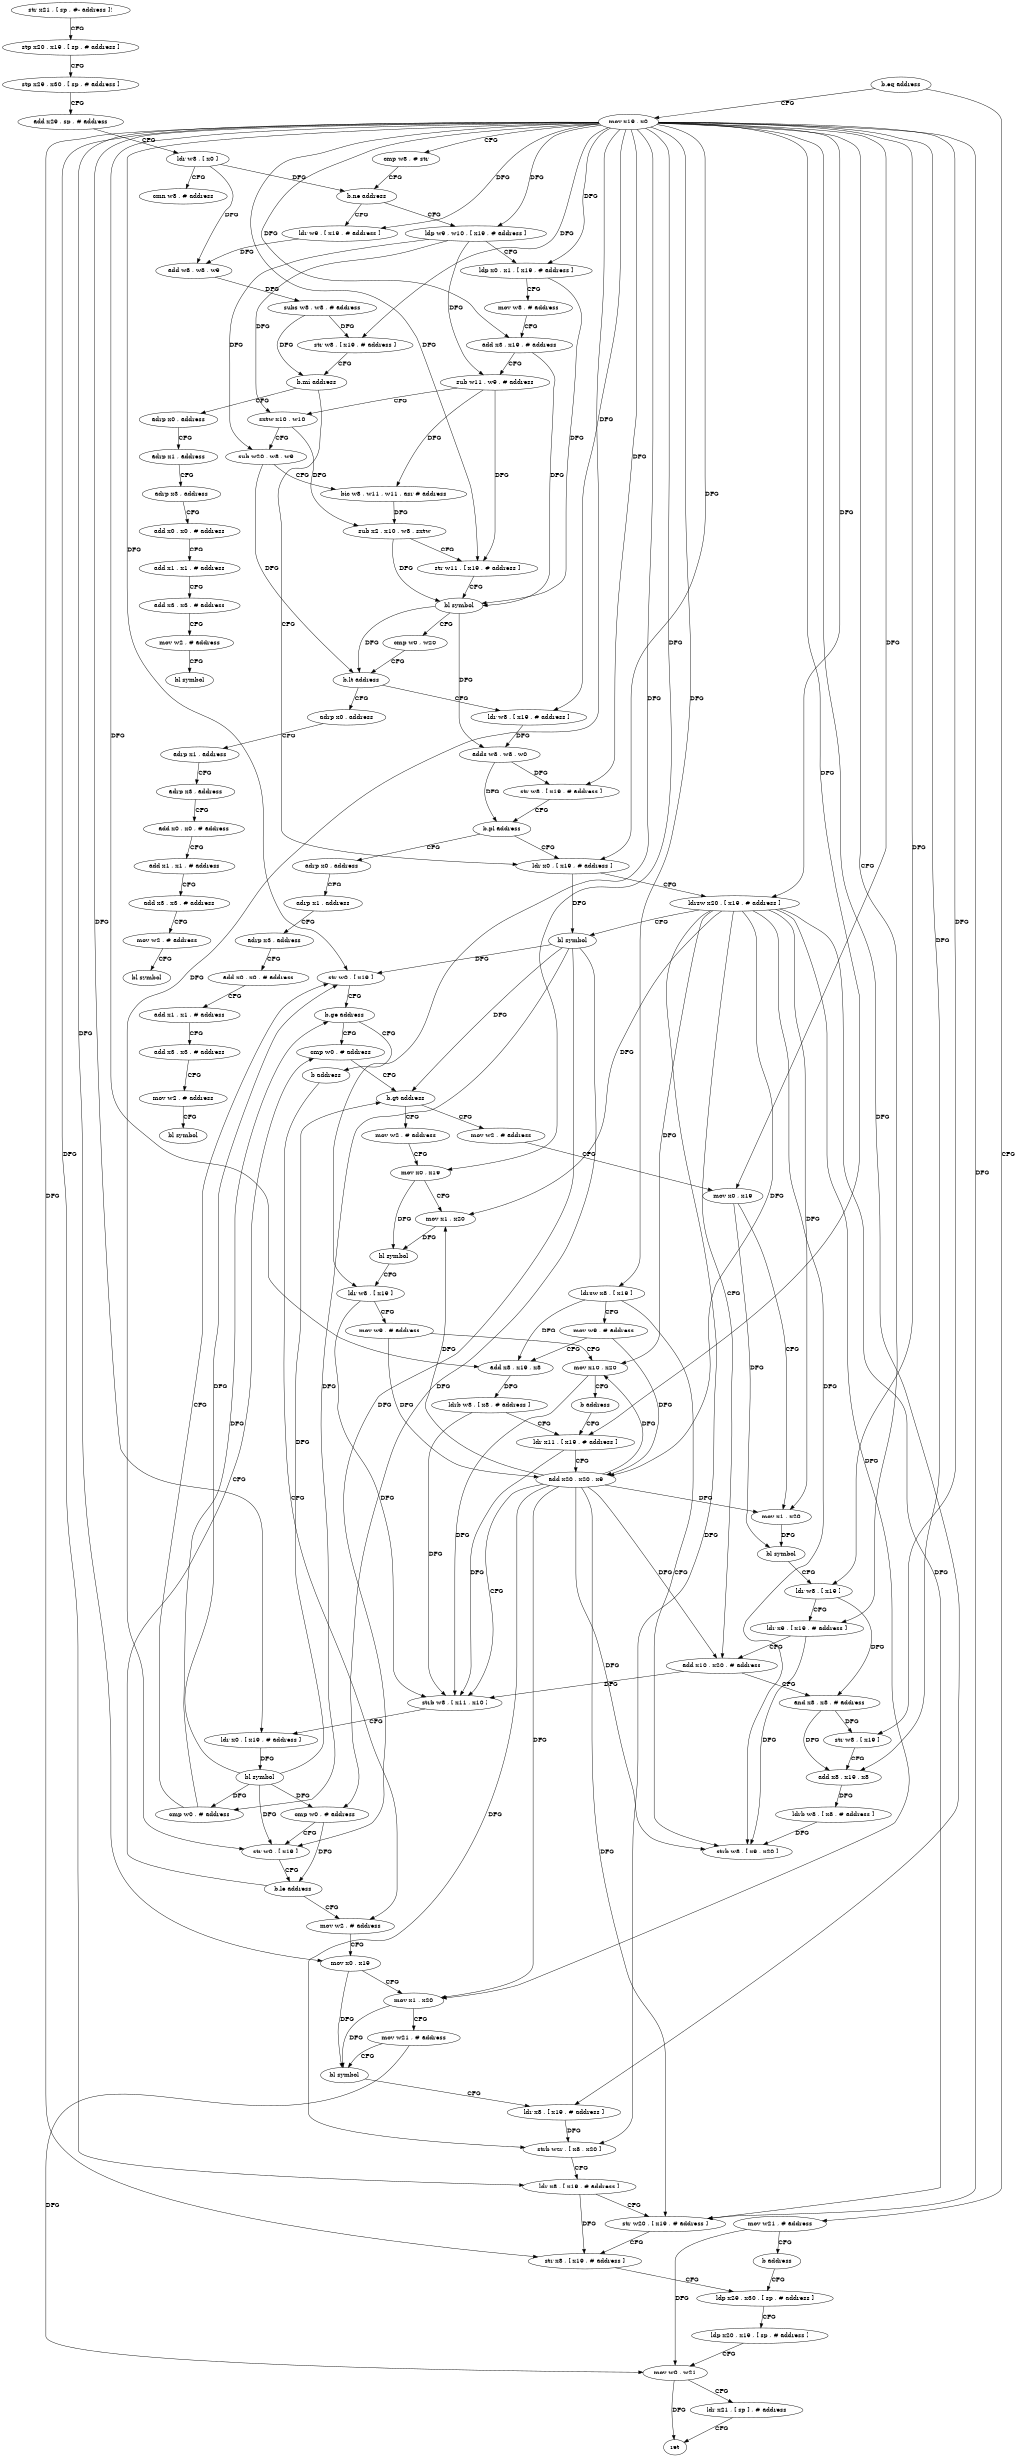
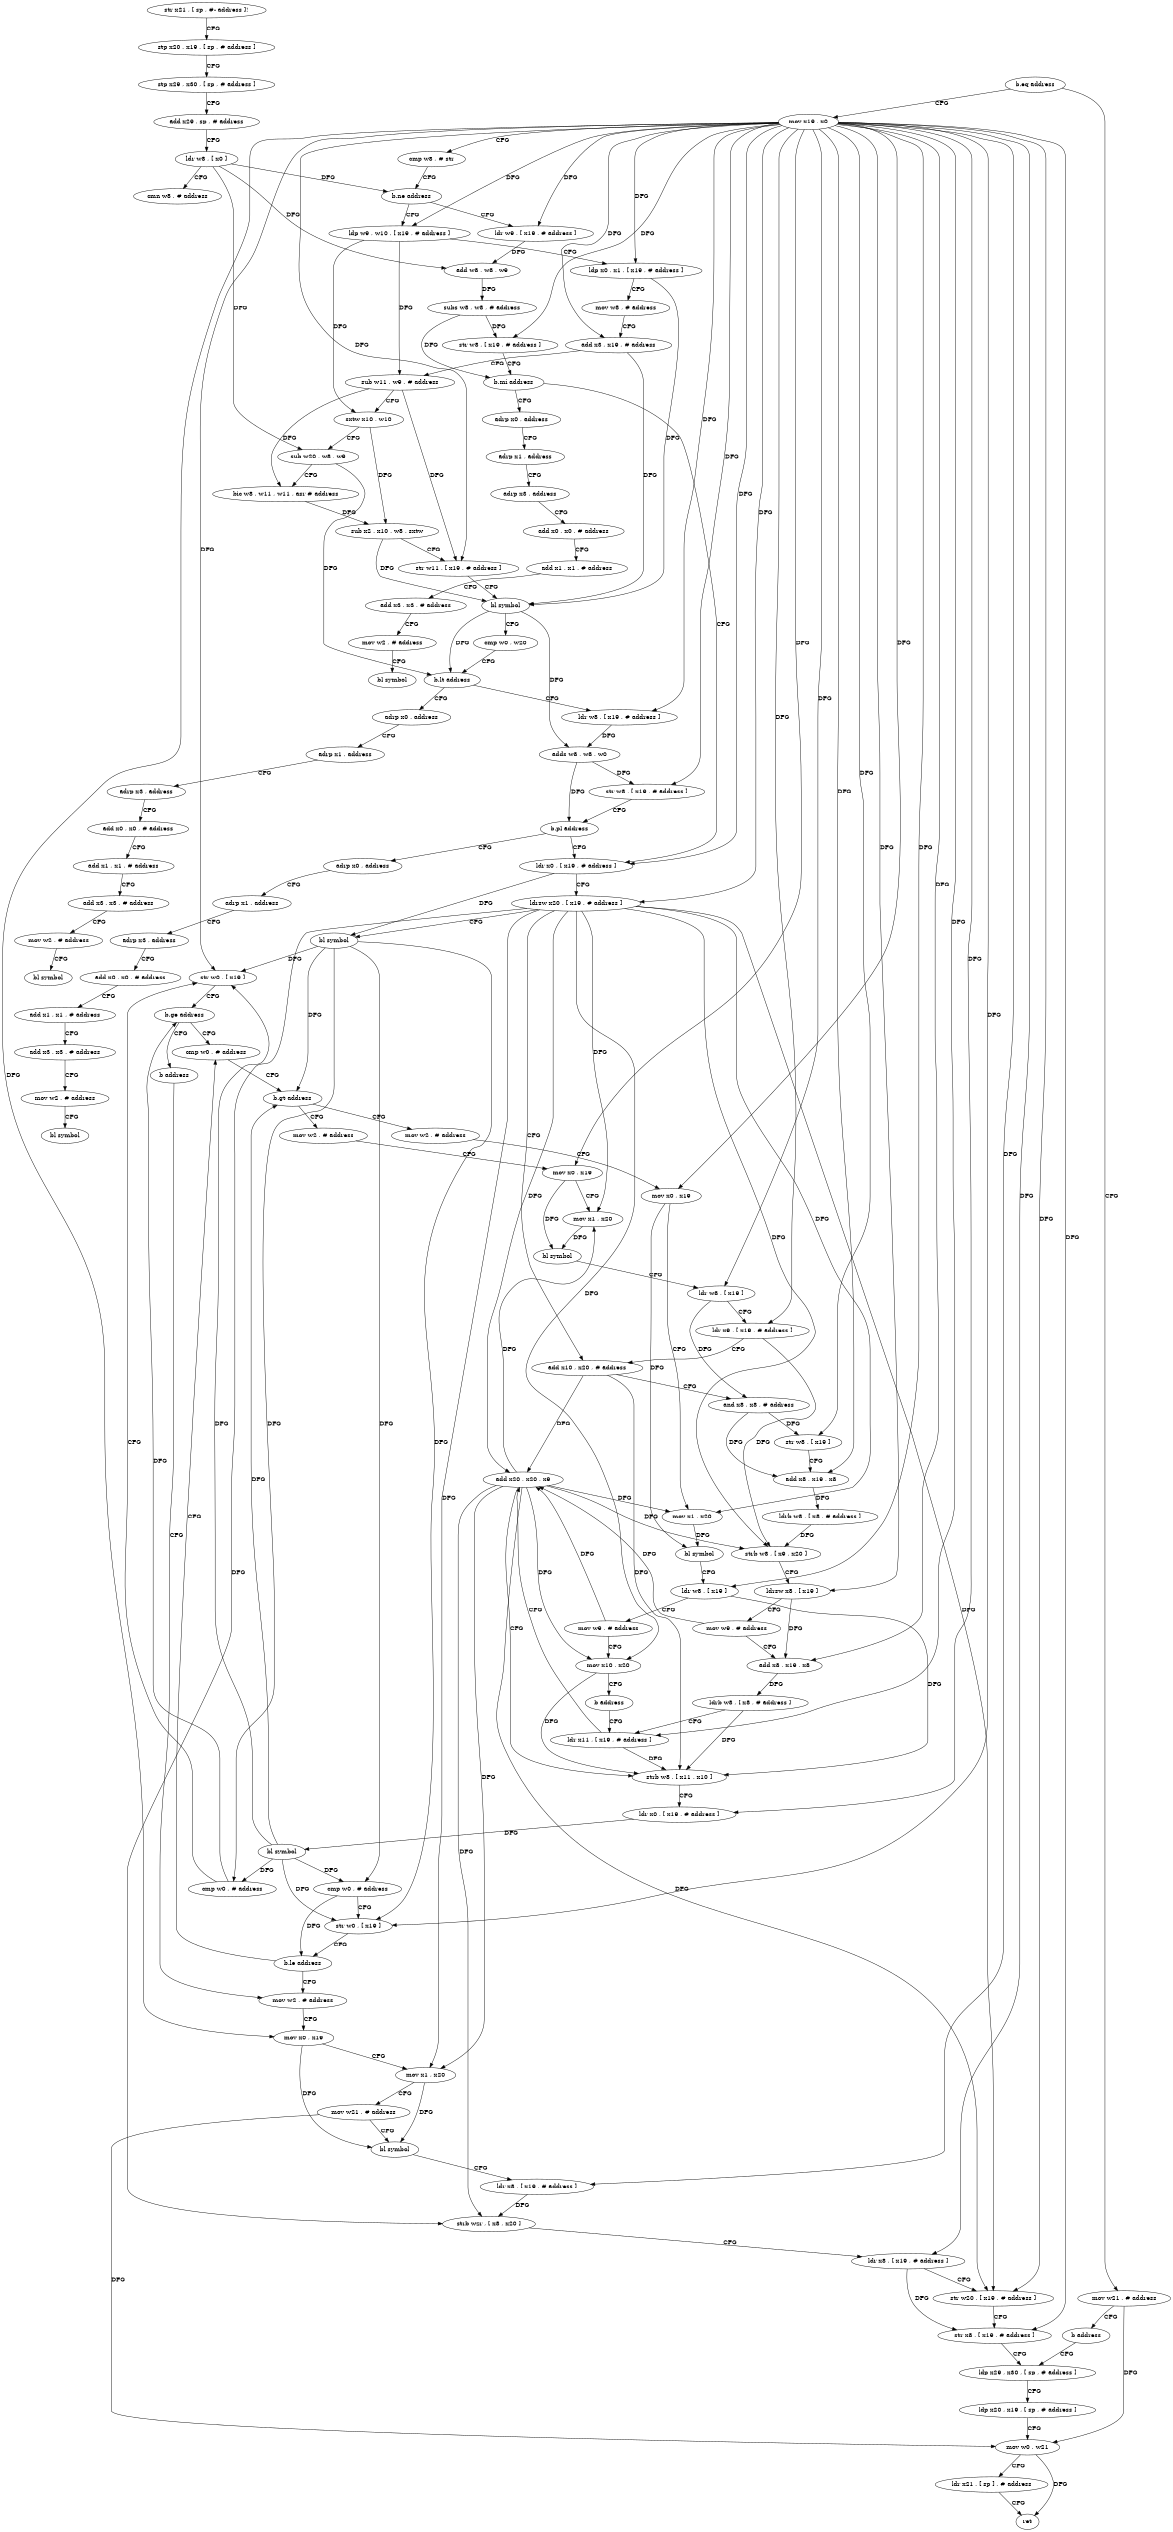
(254, 280) -> (234, 322)
(868, 866) -> (783, 717)
(654, 1569) -> (556, 1422)
(672, 1579) -> (783, 1571)
